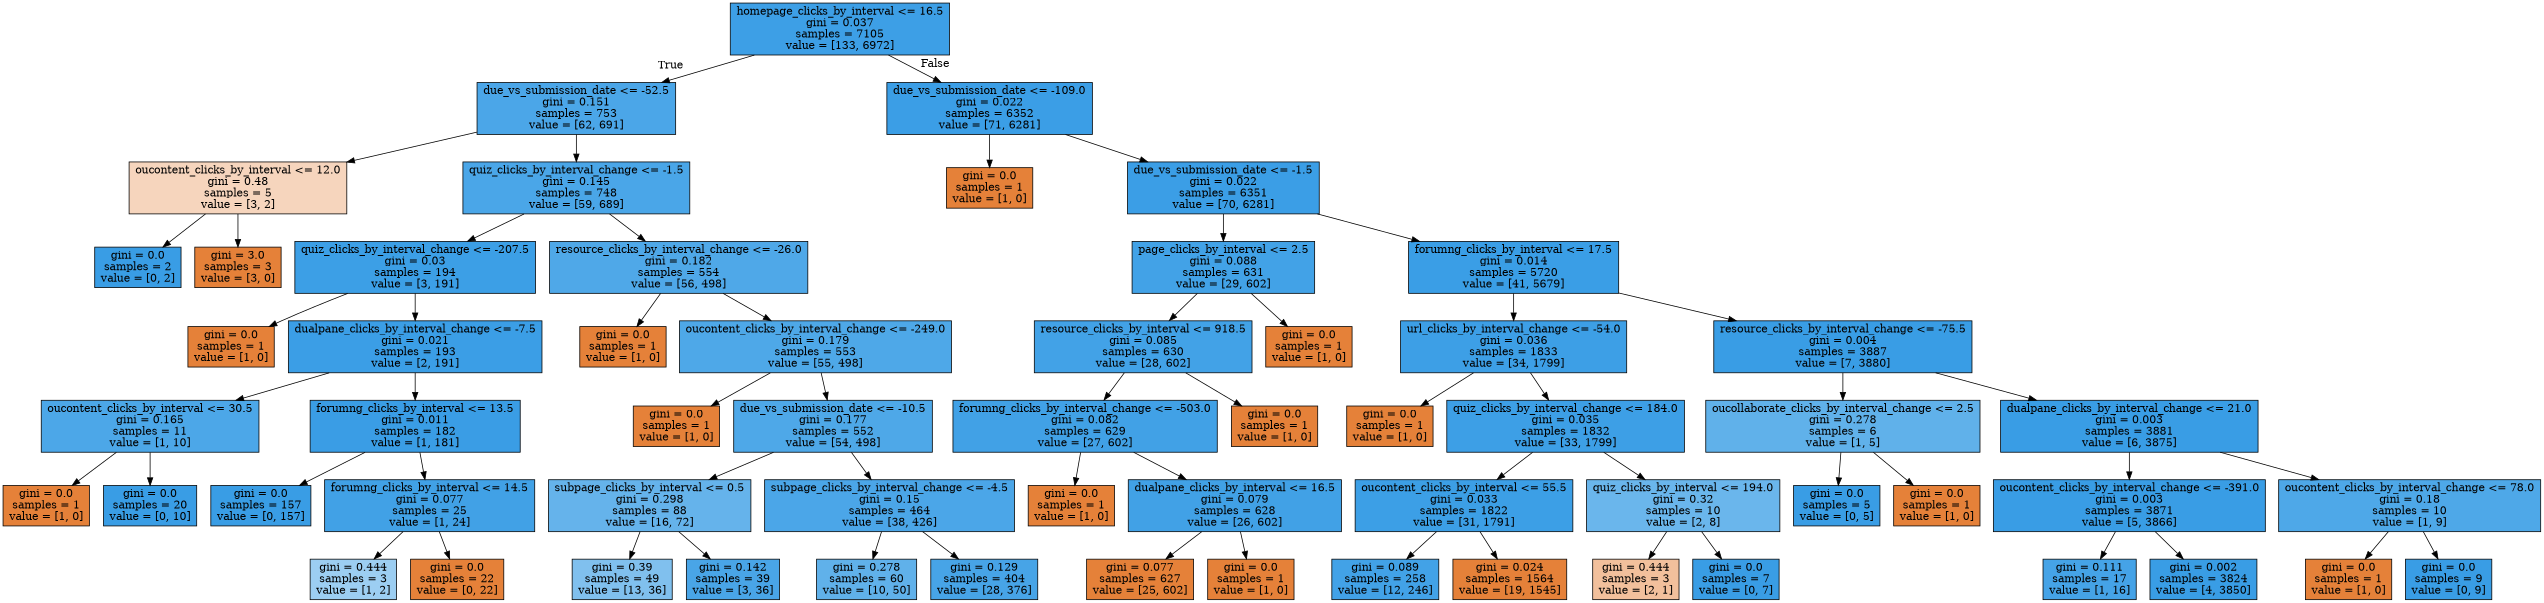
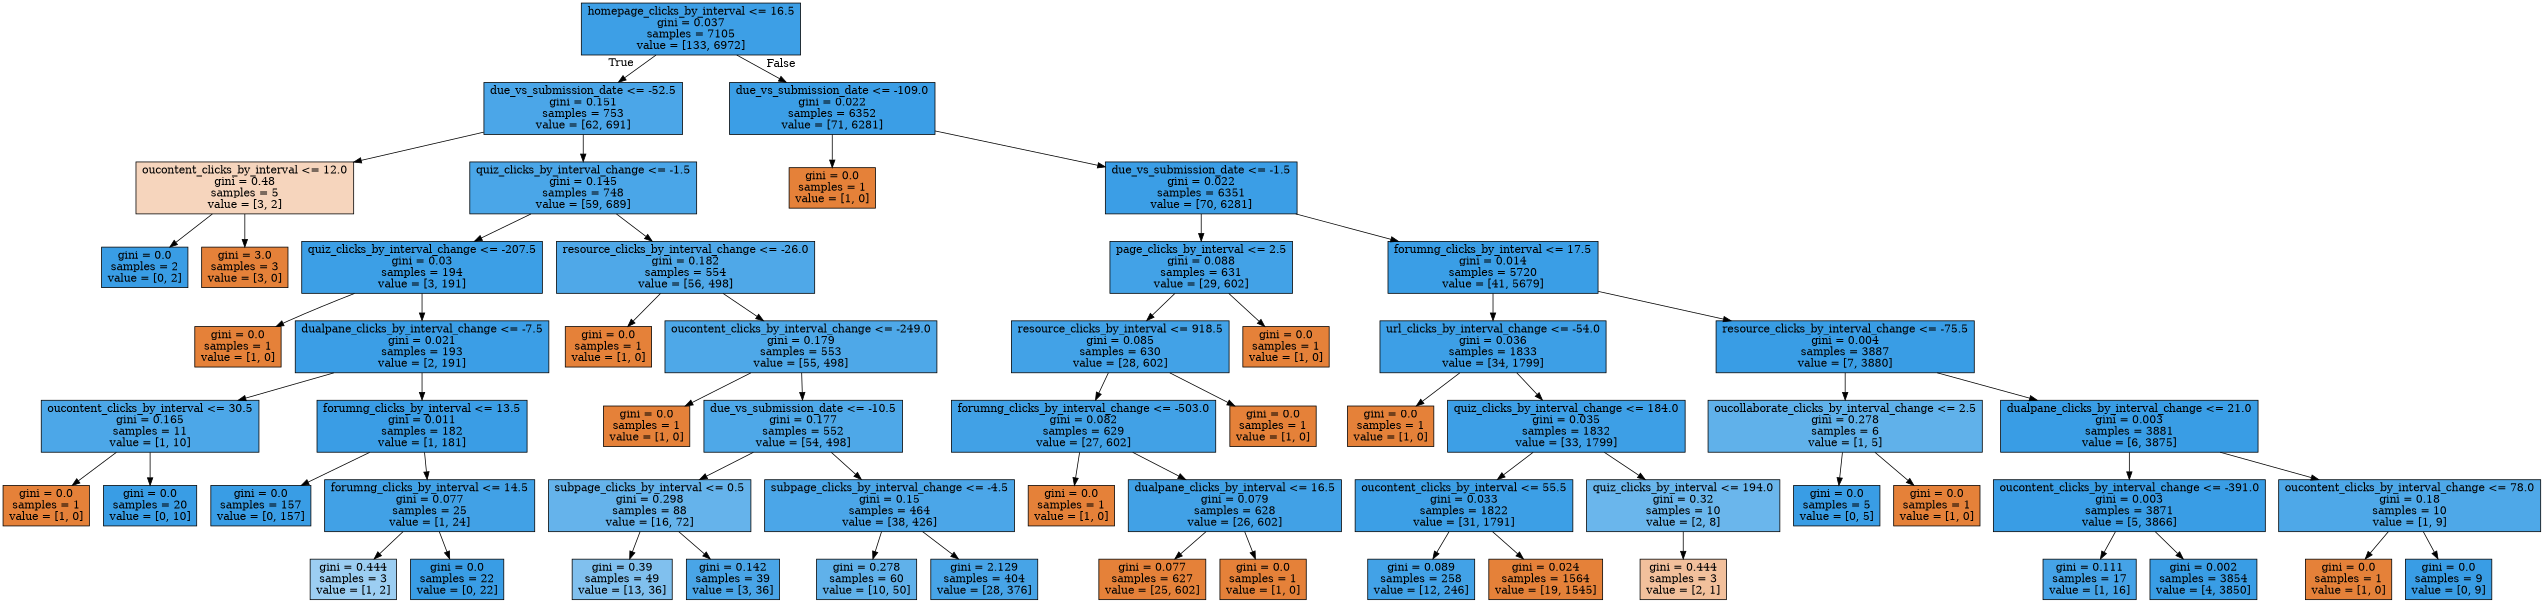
(457, 579) -> (457, 579)
(984, 579) -> (984, 579)
(1736, 579) -> none
(2203, 579) -> (2203, 579)
